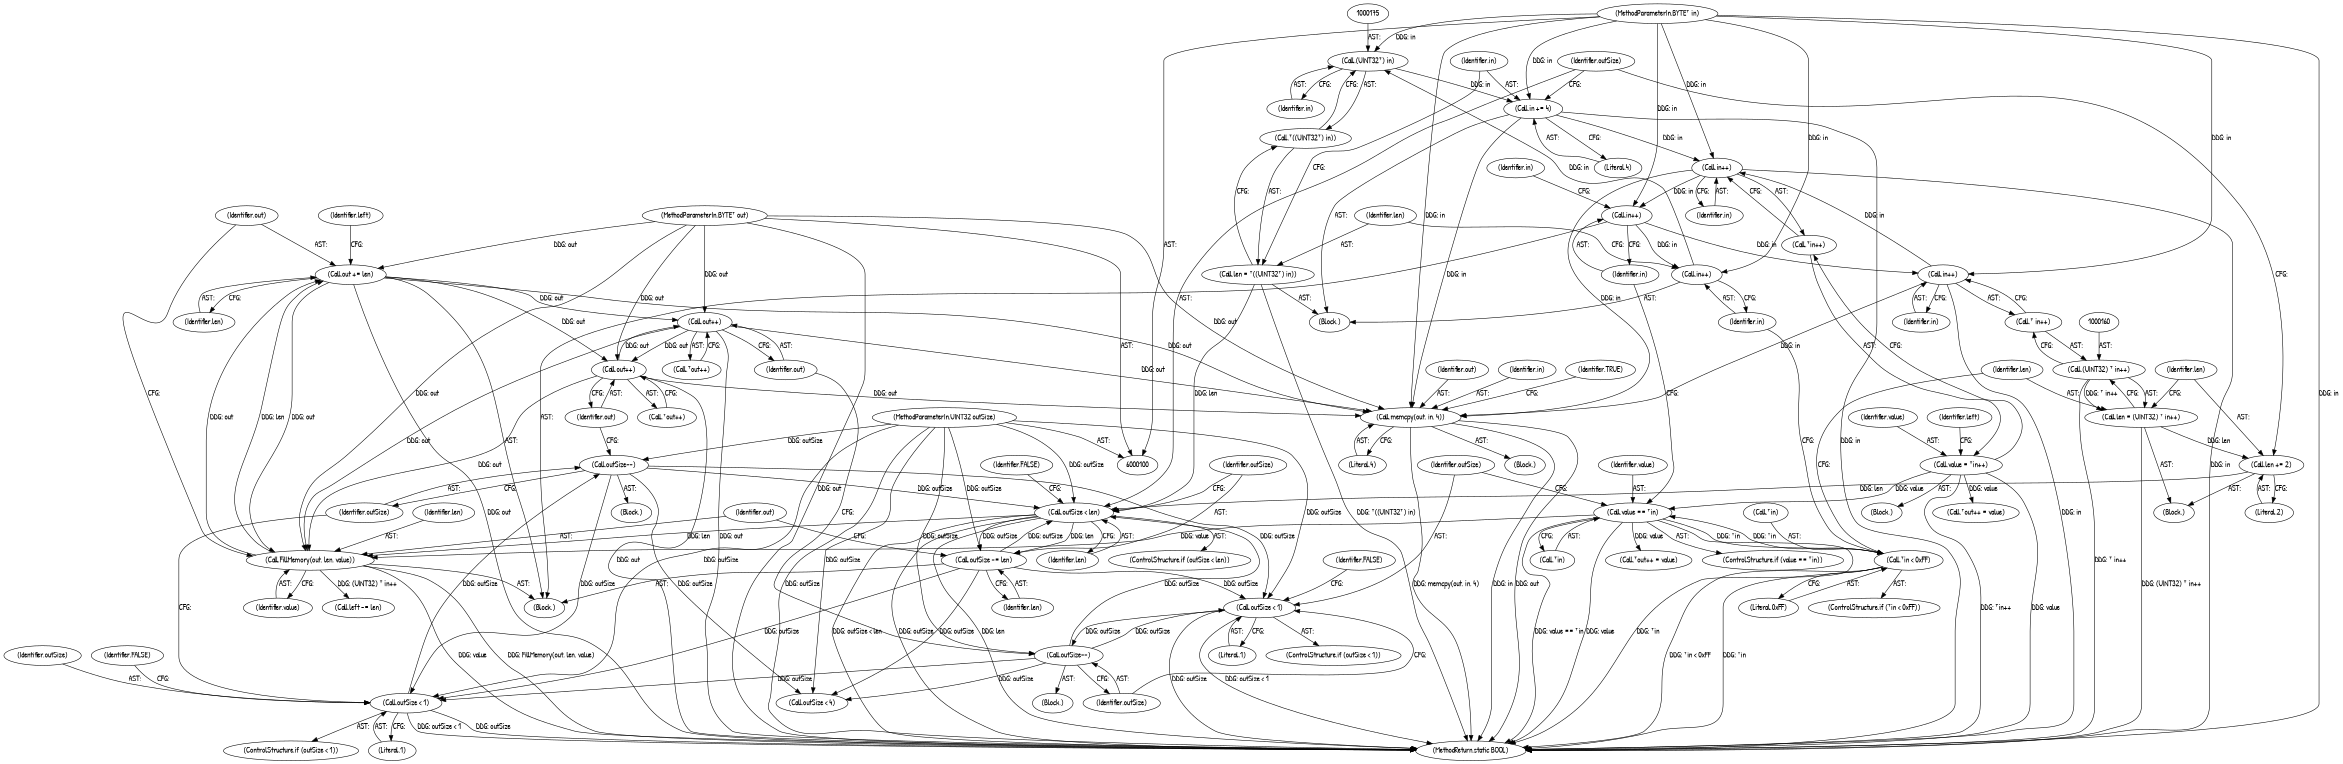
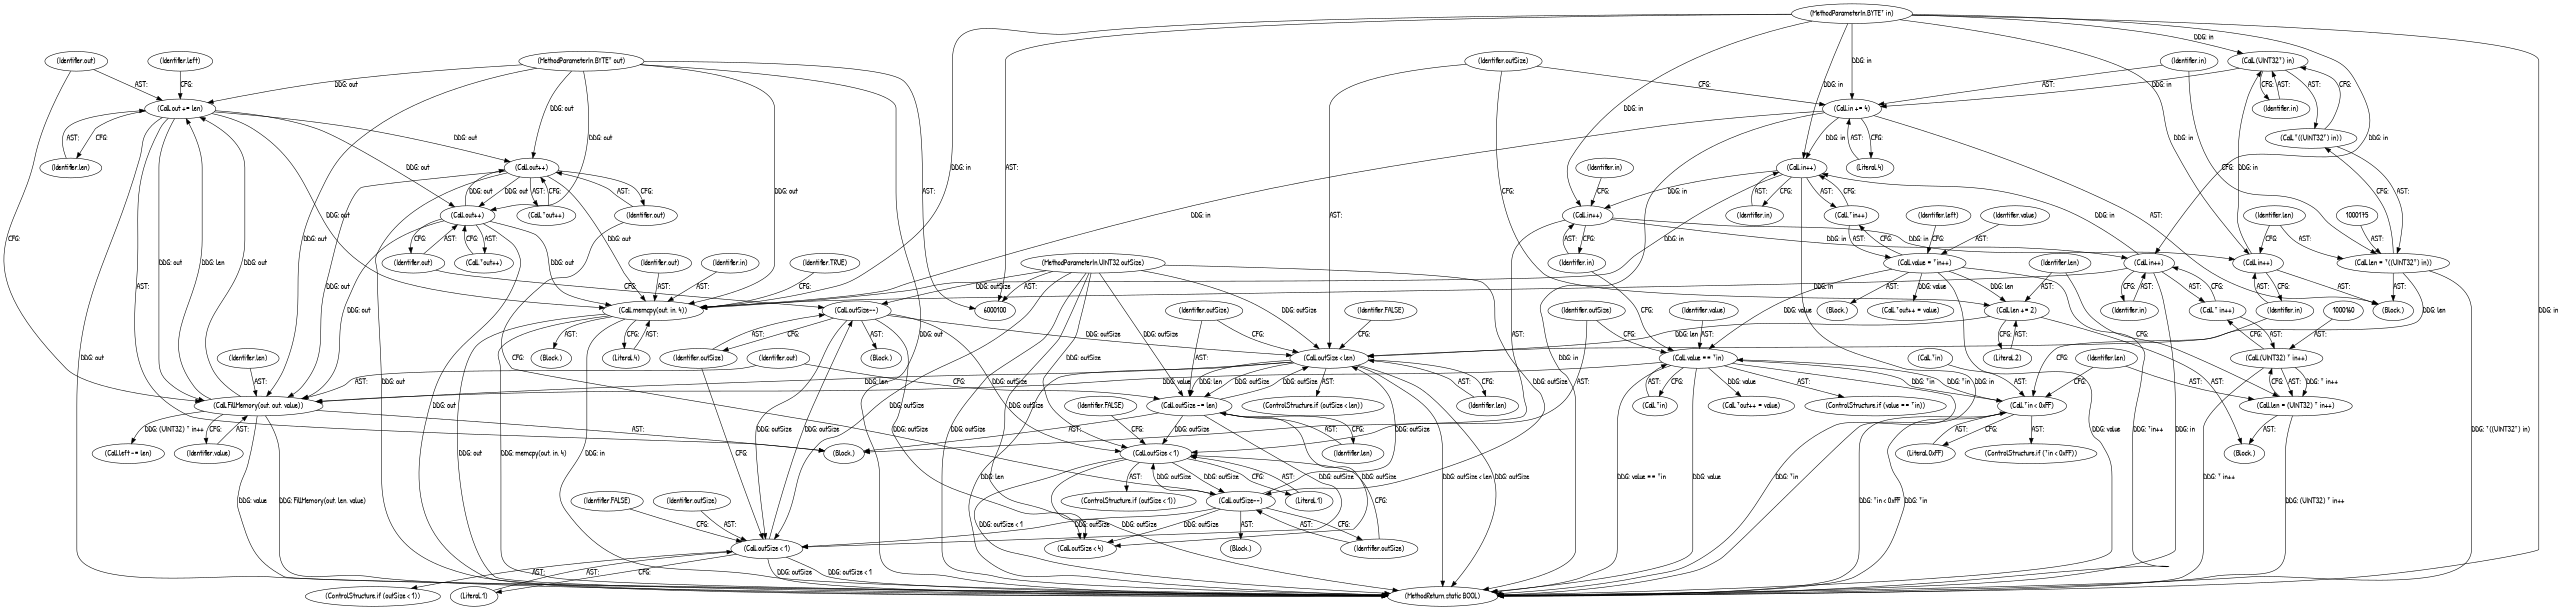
(1368, 35) -> (2367, 239)
(2201, 443) -> (1976, 283)
(310, 560) -> (259, 406)
